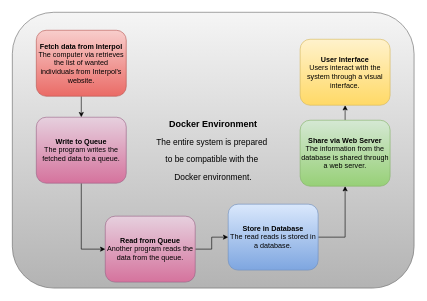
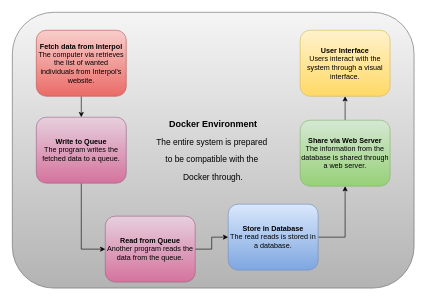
(345, 72) -> (345, 63)
(213, 150) -> (213, 150)
